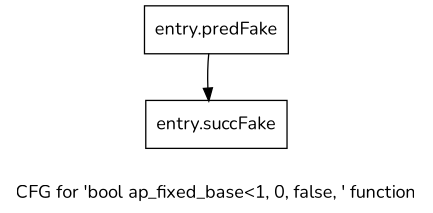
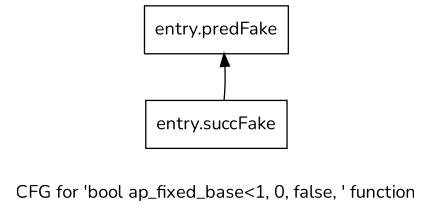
(208, 71) -> (225, 84)
